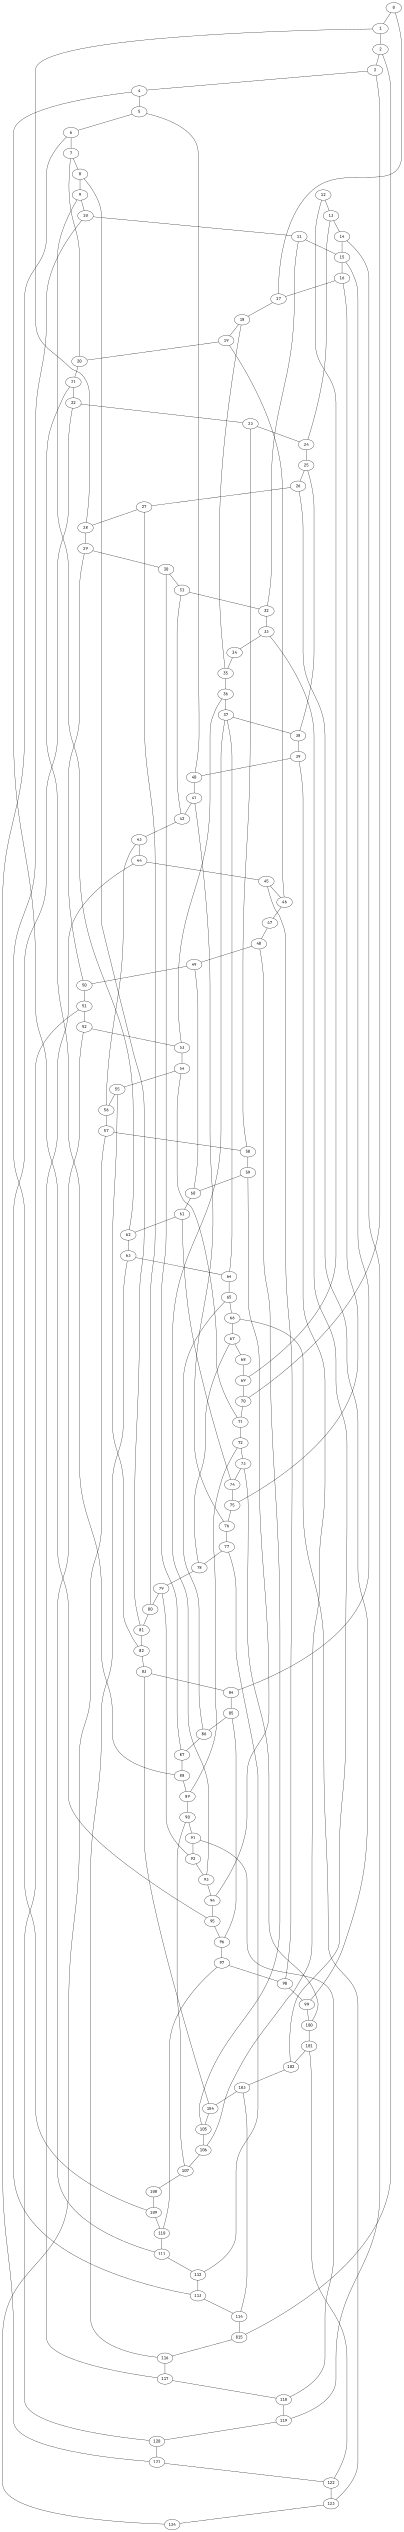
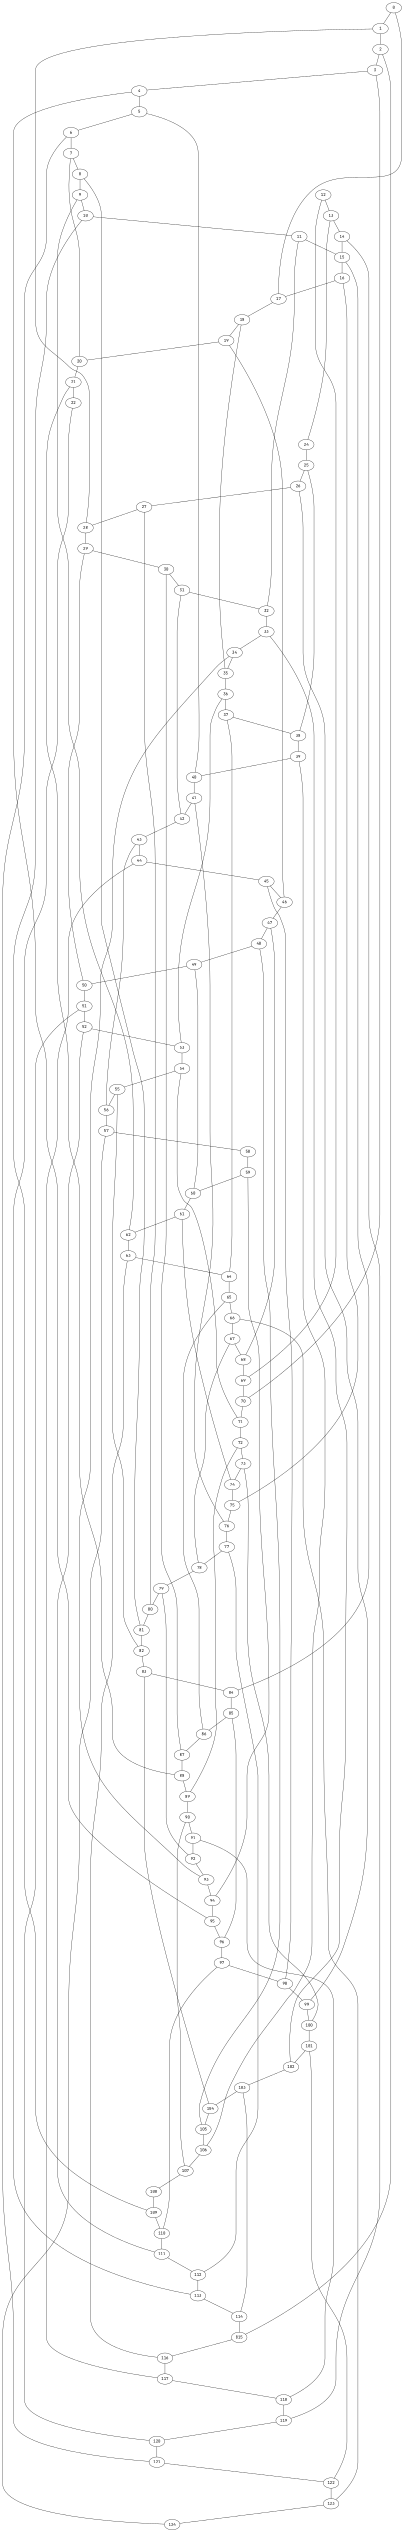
(250, 424) -> none
none -> (275, 1144)
(177, 1297) -> (90, 1270)
